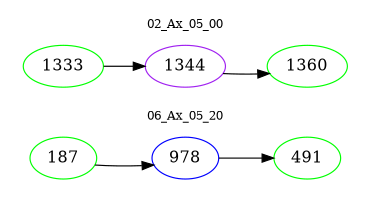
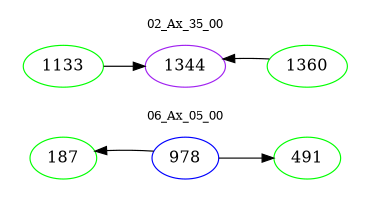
(185, 25) -> (185, 25)
(63, 66) -> (63, 66)
(240, 74) -> (252, 58)
(185, 117) -> (185, 117)
(118, 166) -> (130, 150)
